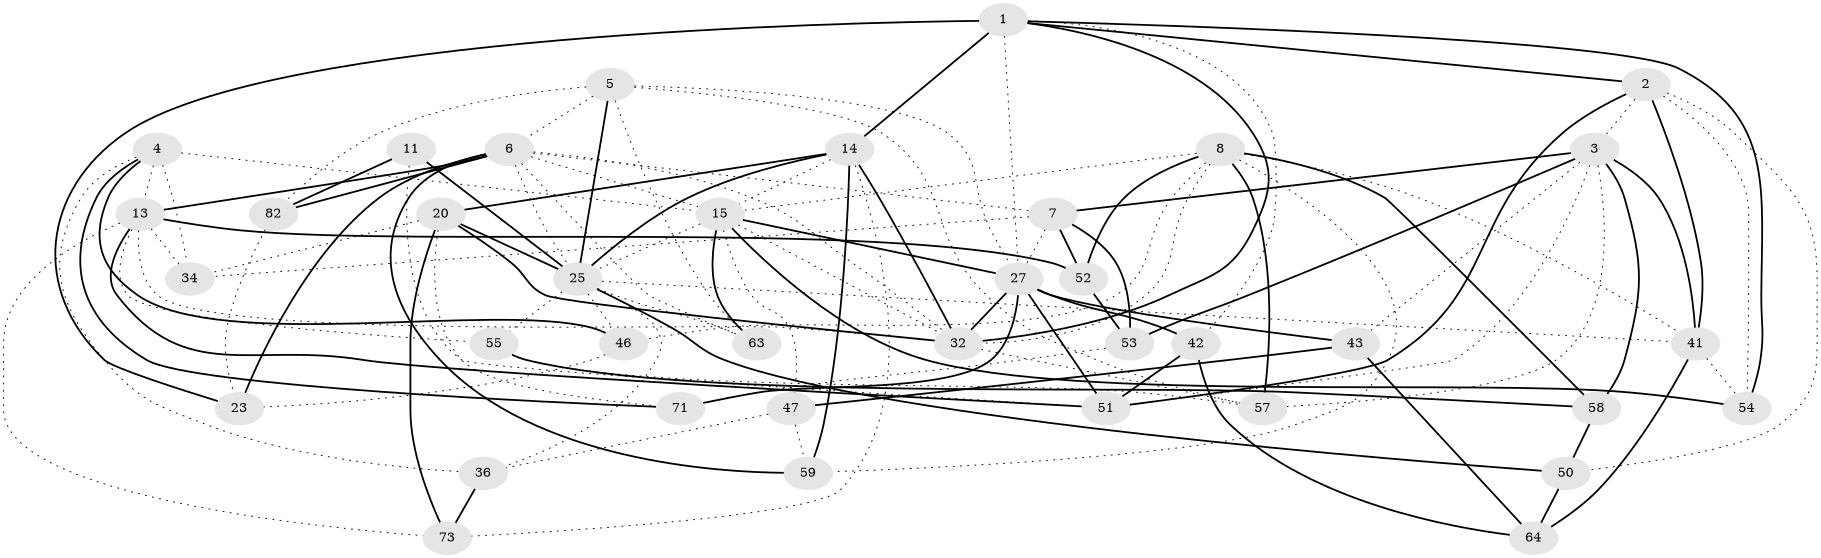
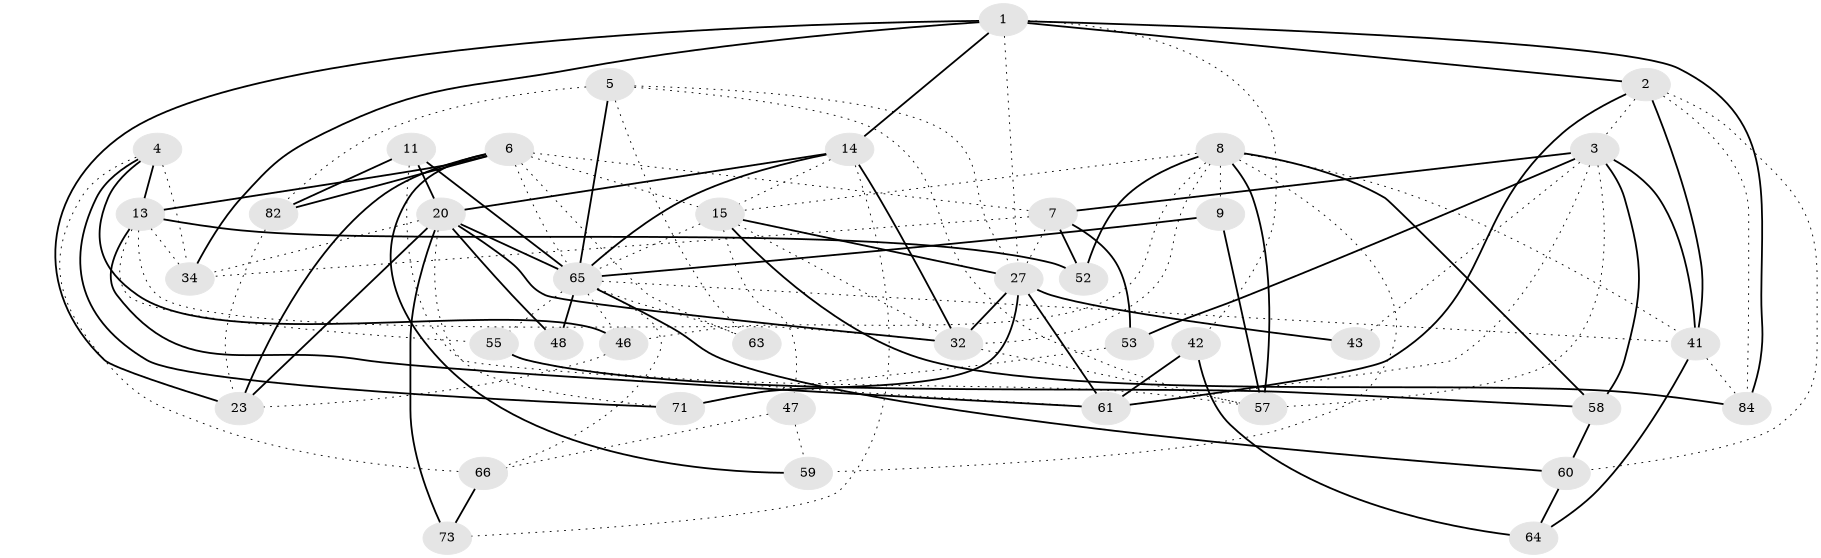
(560, 117) -> none
(149, 182) -> (149, 182)
(439, 182) -> none
none -> (428, 185)
(735, 192) -> none
(1264, 203) -> (556, 72)
none -> (1220, 214)
(578, 279) -> (578, 279)
(714, 282) -> none
none -> (340, 311)
(1107, 311) -> none
(840, 313) -> none
(1136, 319) -> none
none -> (559, 344)
(1151, 369) -> none
(1106, 409) -> (1106, 409)
(1747, 409) -> (1747, 409)
(1444, 441) -> none
(483, 473) -> (483, 473)
(1566, 473) -> (1566, 473)
(81, 475) -> none
